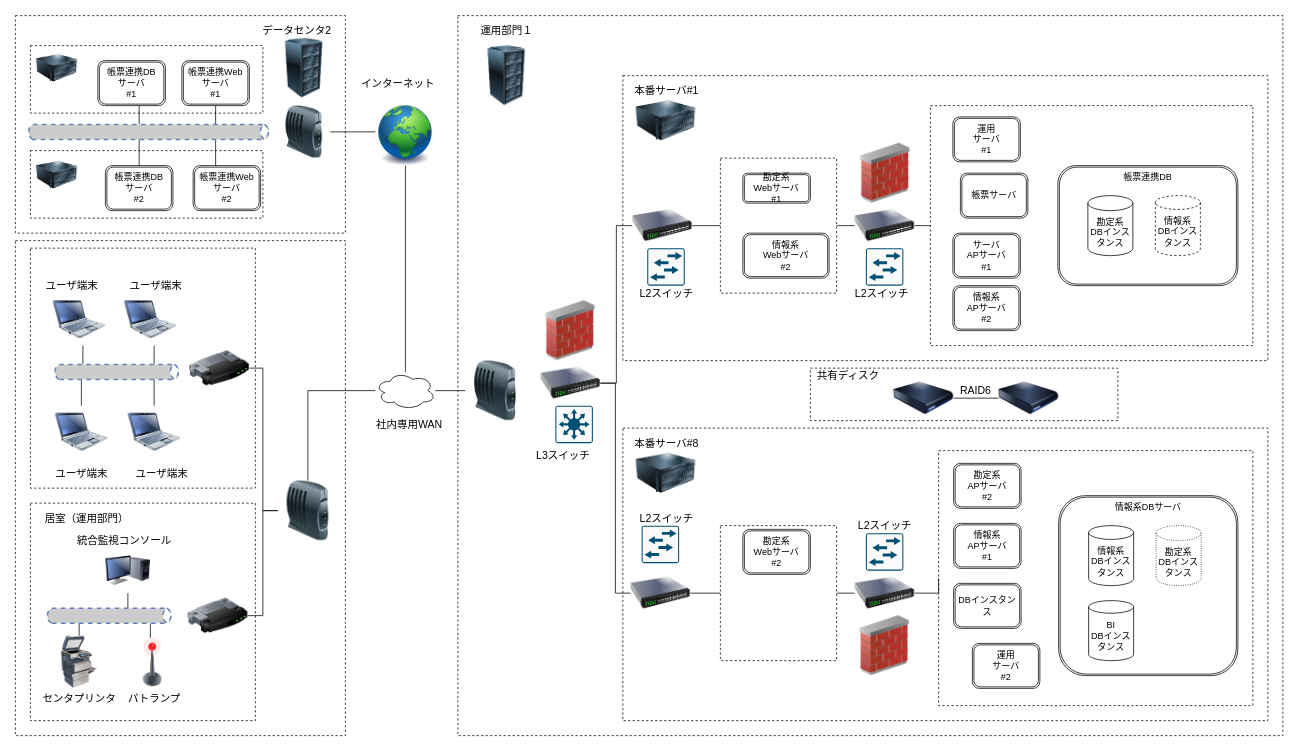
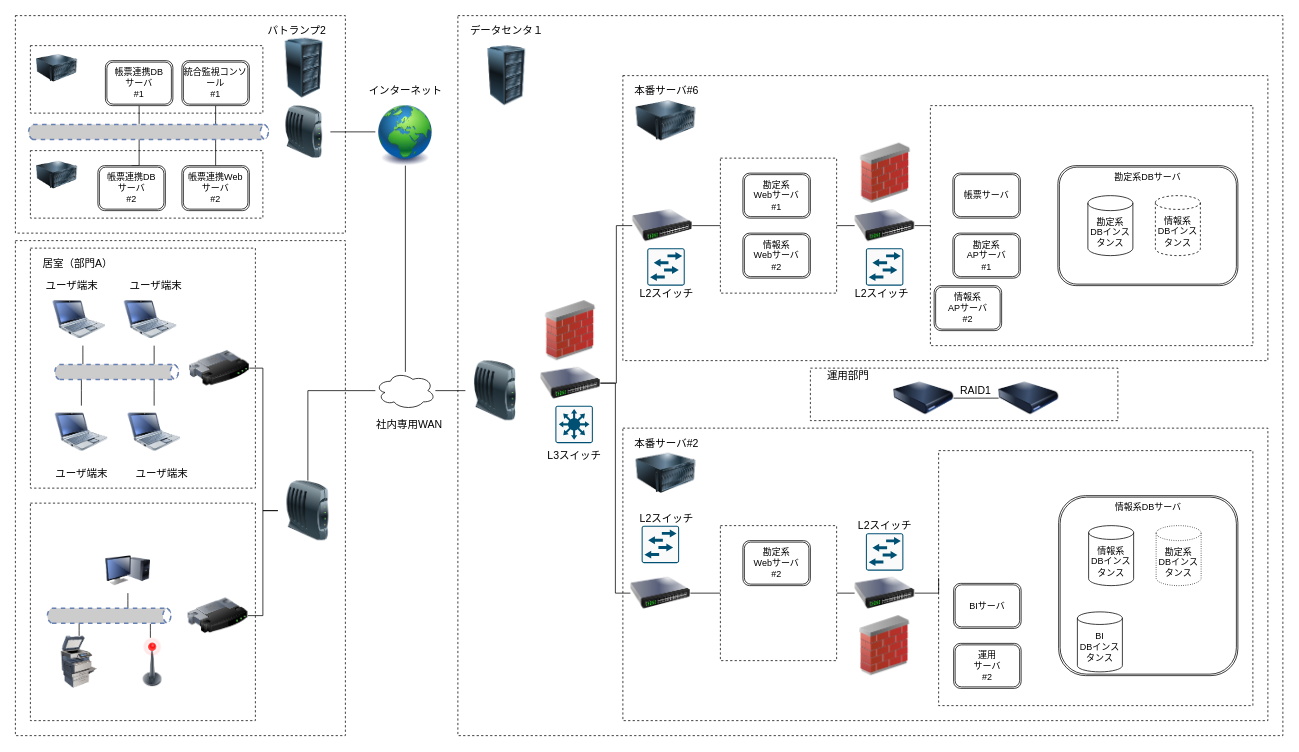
(297, 30) -> (297, 30)
(507, 30) -> (507, 30)
(132, 83) -> (139, 83)
(216, 83) -> (216, 83)
(398, 83) -> (405, 90)
(667, 90) -> (667, 90)
(987, 139) -> none
(1148, 178) -> (1148, 178)
(139, 188) -> (132, 188)
(227, 188) -> (216, 188)
(777, 188) -> (777, 195)
(994, 195) -> (987, 195)
(786, 255) -> (777, 255)
(987, 255) -> (987, 255)
none -> (78, 263)
(987, 308) -> (968, 308)
(848, 375) -> (848, 375)
(976, 390) -> (976, 390)
(667, 443) -> (667, 443)
(563, 456) -> (574, 456)
(987, 486) -> none
(87, 518) -> none
(124, 540) -> none
(987, 546) -> none
(777, 552) -> (777, 563)
(987, 606) -> (987, 606)
(1111, 630) -> (1100, 642)
(1006, 666) -> (987, 666)
(79, 698) -> none
(154, 698) -> none
